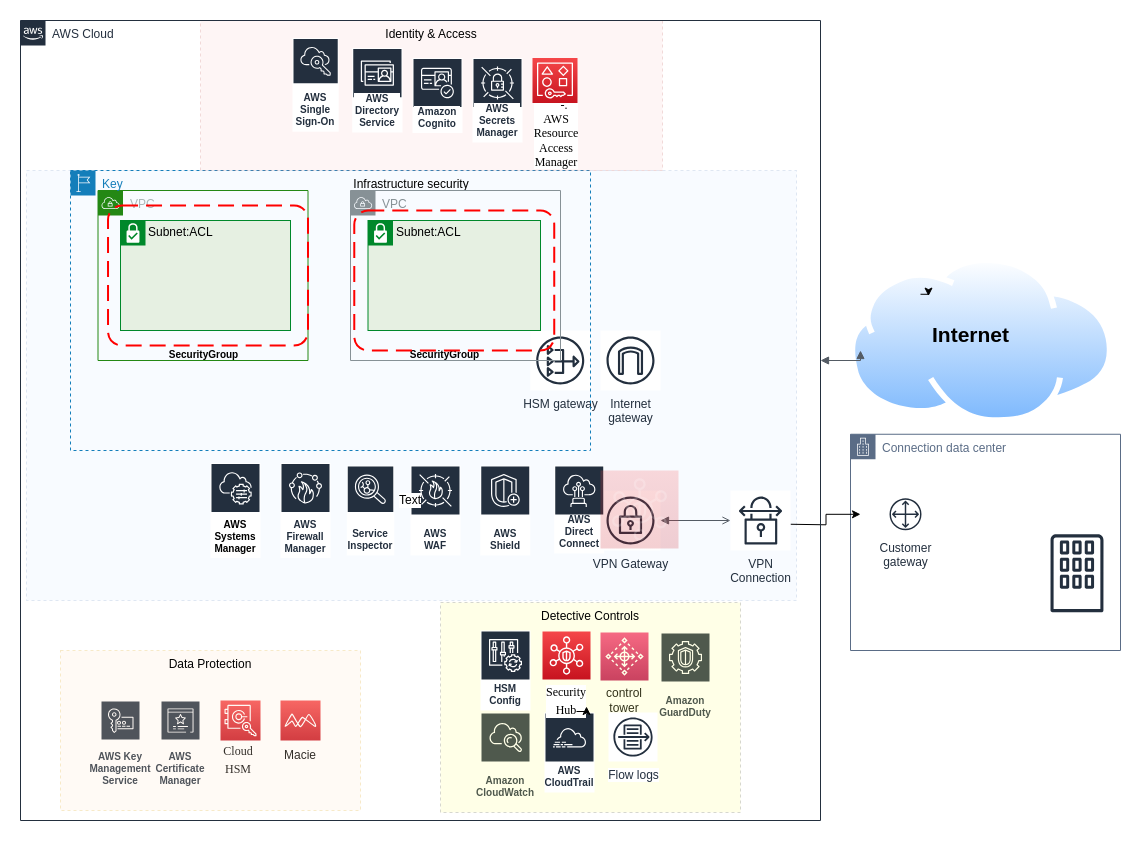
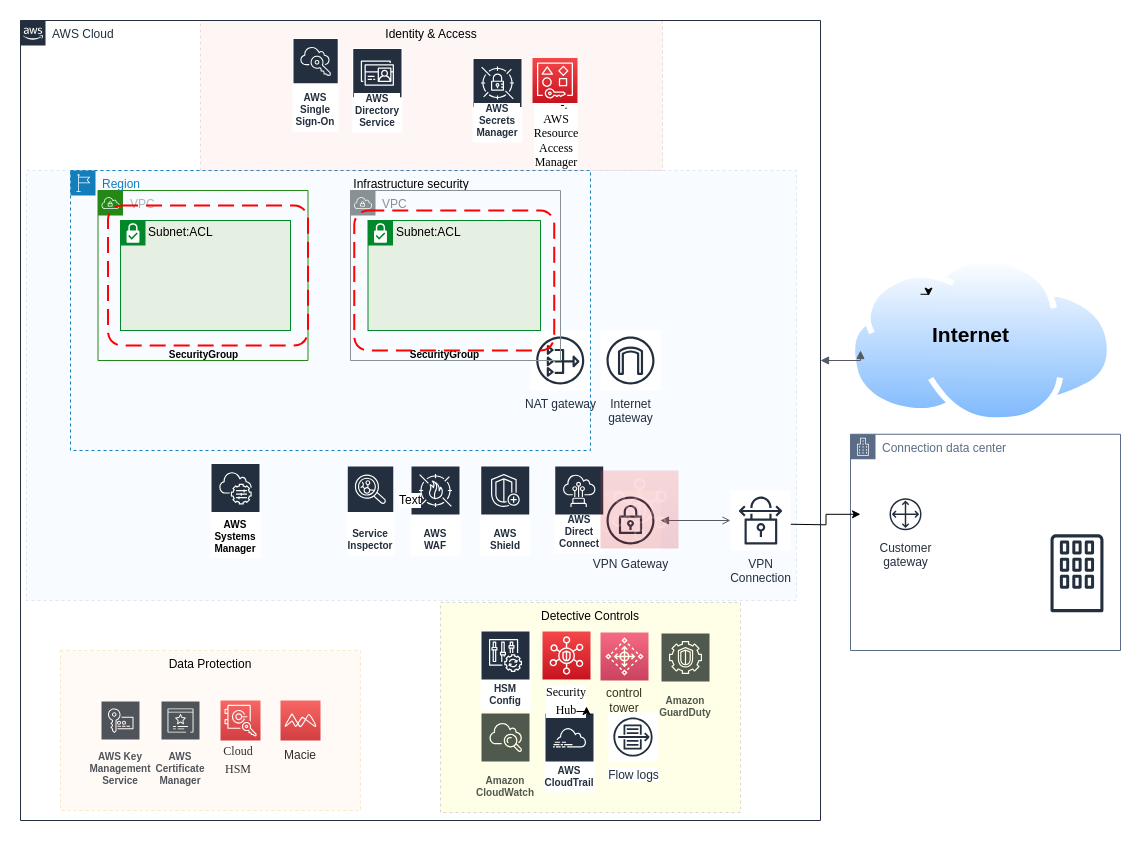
(438, 96) -> none
(113, 185) -> (121, 185)
(561, 405) -> (561, 405)
(306, 511) -> none
